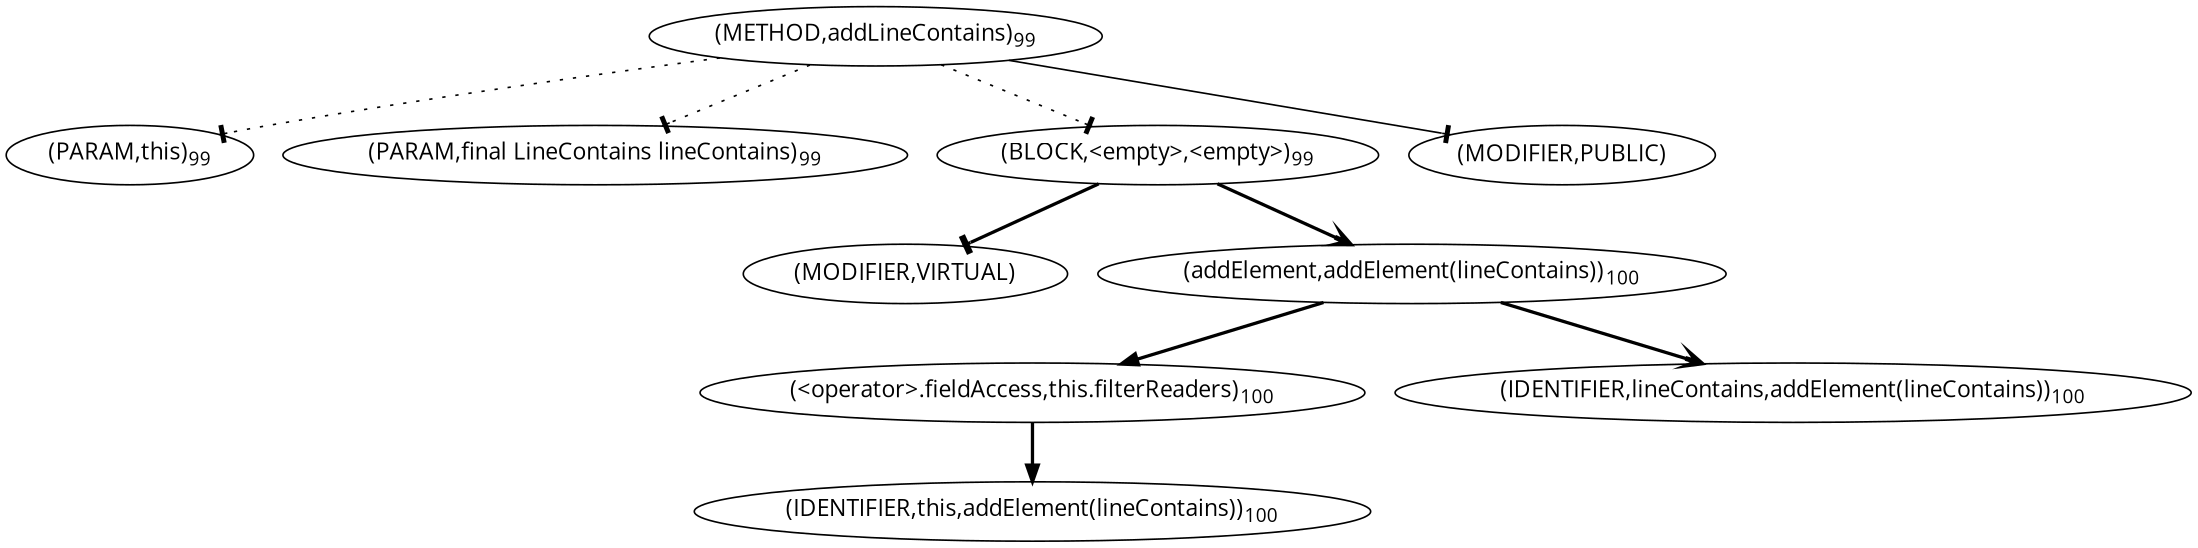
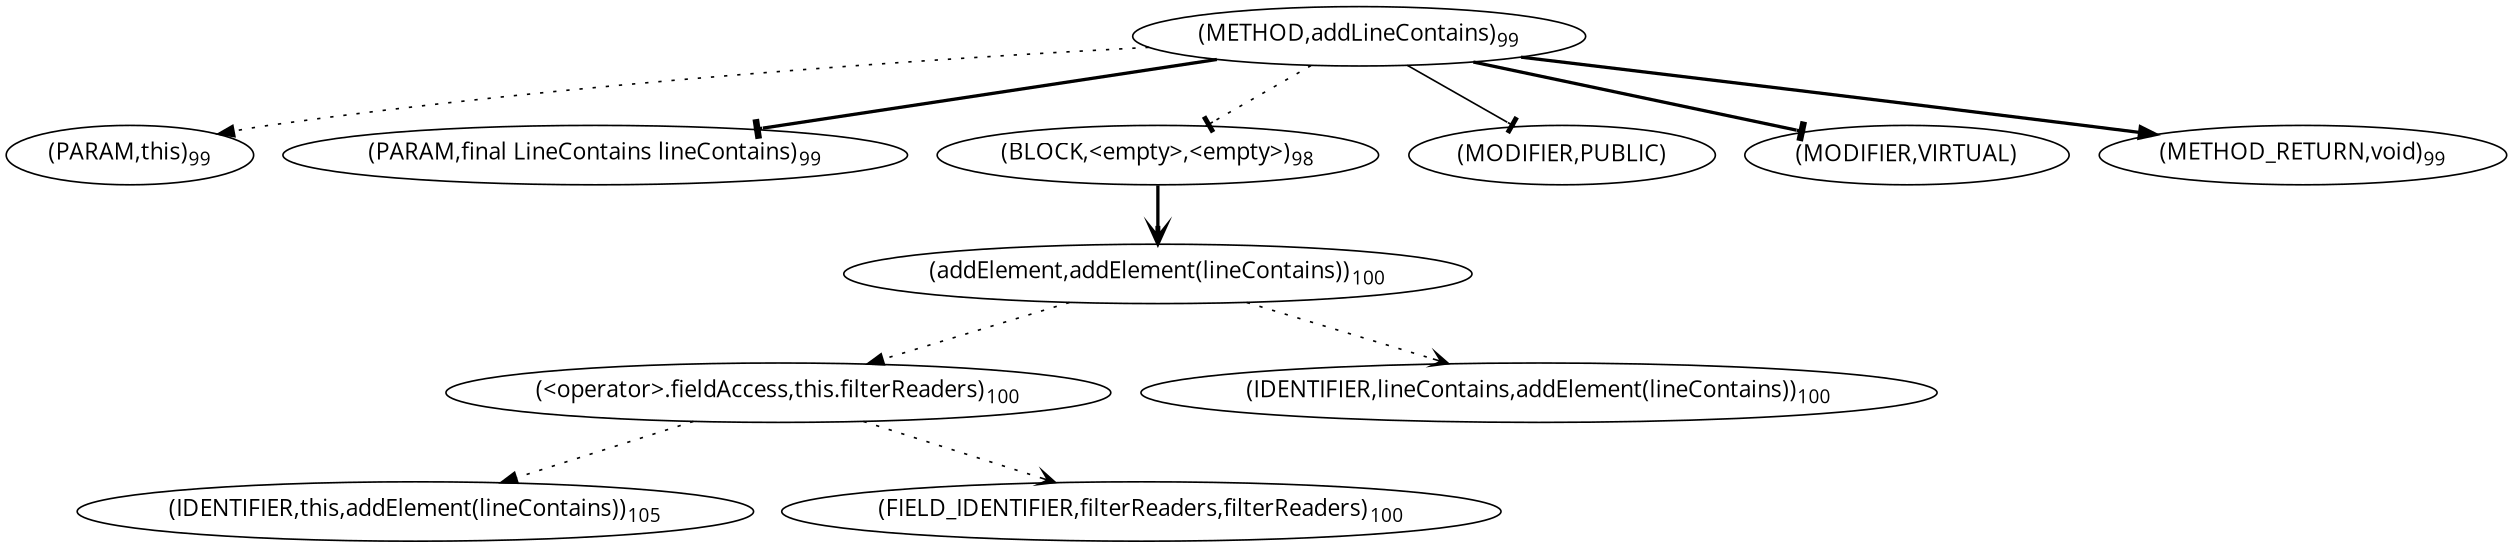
(473, 93) -> (691, 79)
(740, 94) -> (990, 94)
(1303, 153) -> (1303, 153)
none -> (2303, 155)
(1035, 213) -> (1635, 96)
(1230, 331) -> (976, 331)
(1594, 331) -> (1340, 331)
(1032, 444) -> (605, 450)
(1262, 509) -> (645, 509)
none -> (1141, 512)
